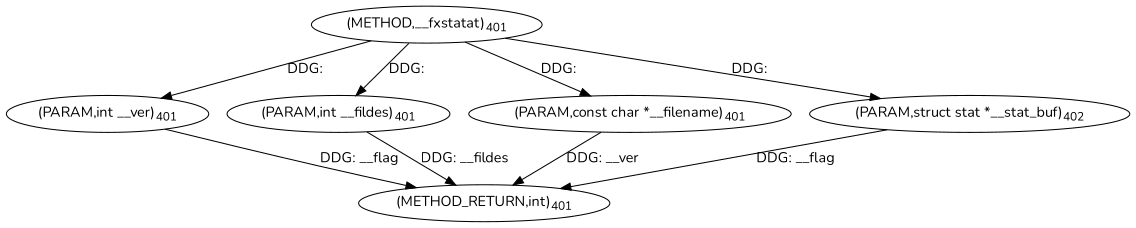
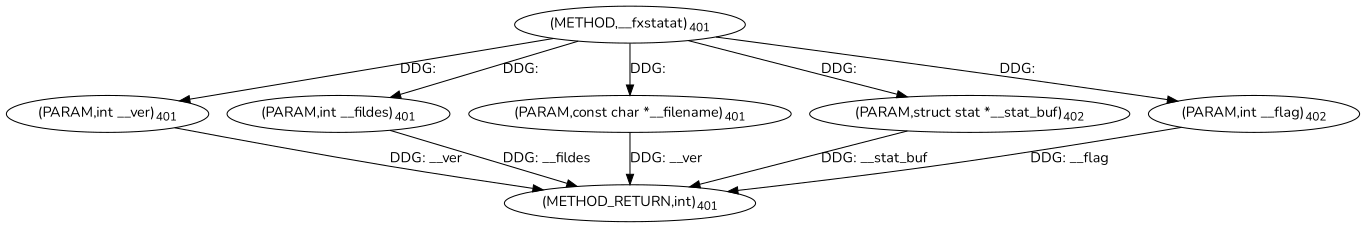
none -> (1254, 114)
(360, 159) -> (426, 159)
(796, 159) -> (874, 159)
